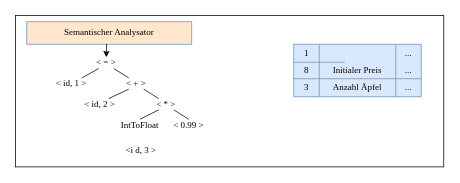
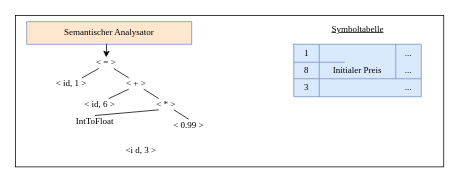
none -> (357, 29)
(357, 88) -> none
(100, 104) -> (100, 104)
(140, 125) -> (95, 121)
